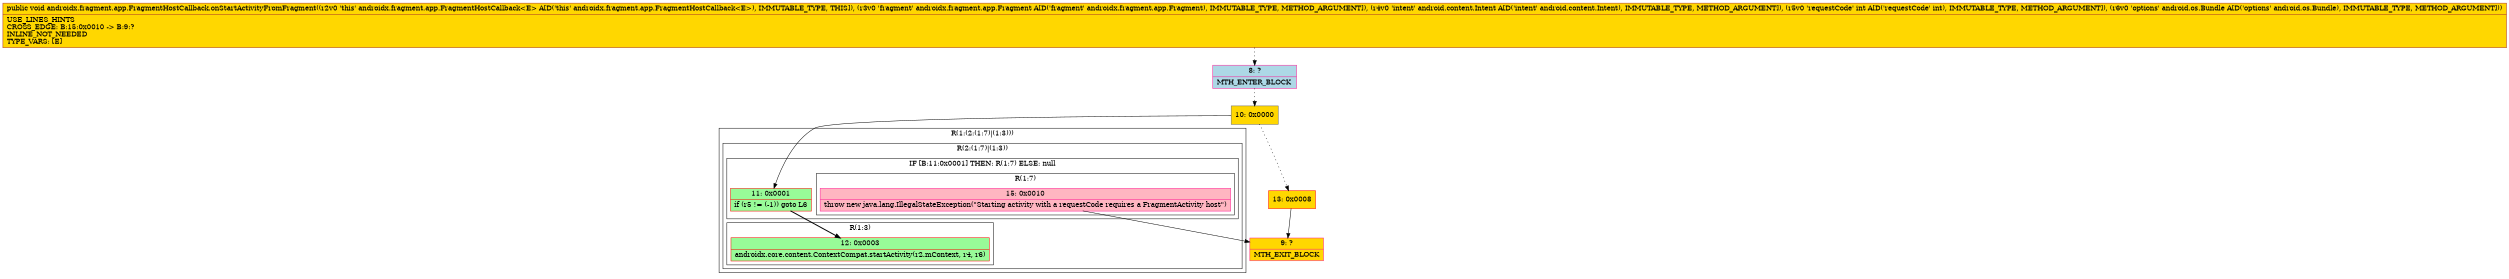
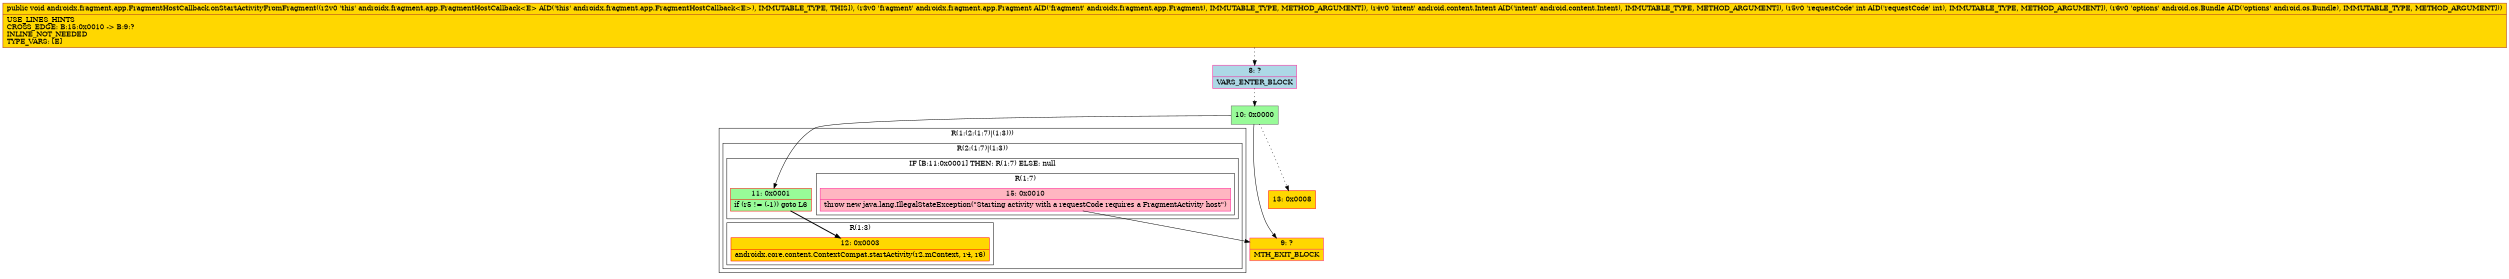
(1254, 82) -> (1255, 82)
(1255, 115) -> (1255, 115)
(1290, 221) -> (1255, 181)
(860, 249) -> (860, 249)
